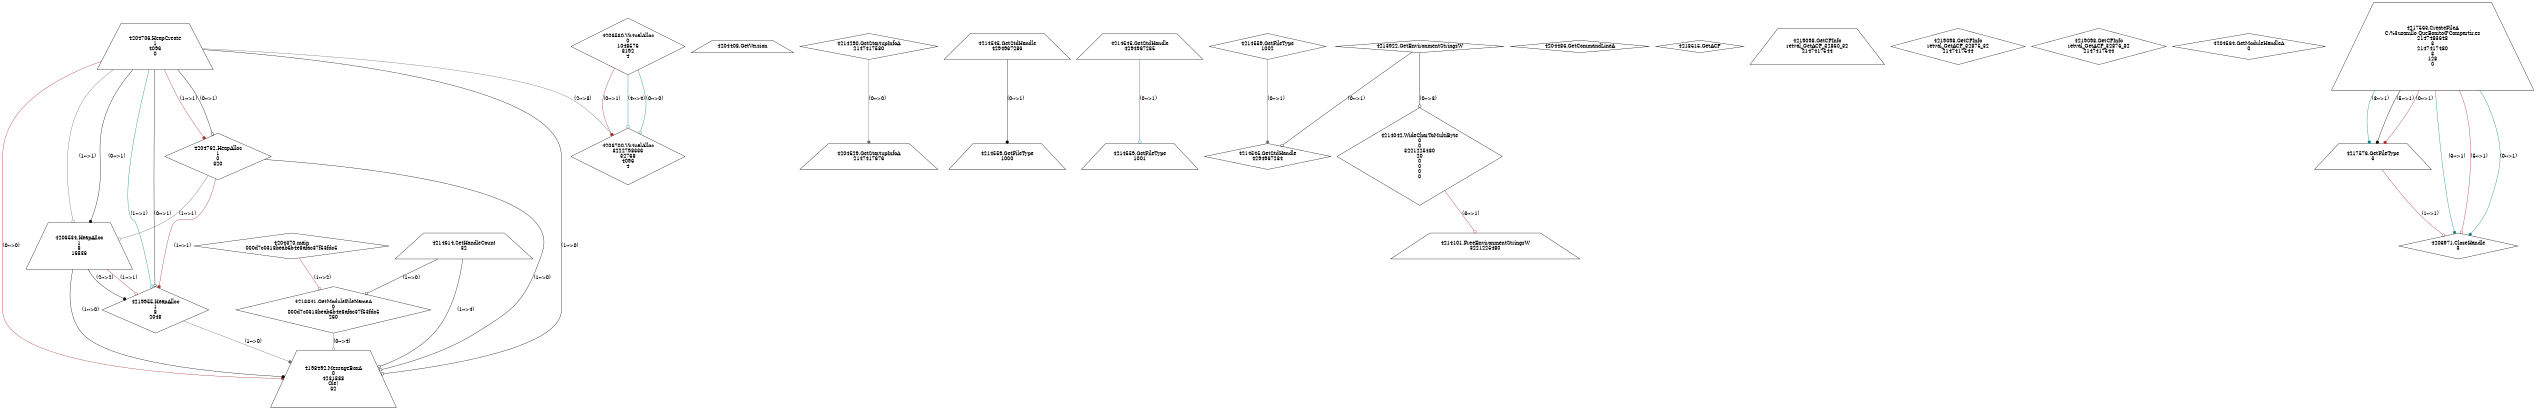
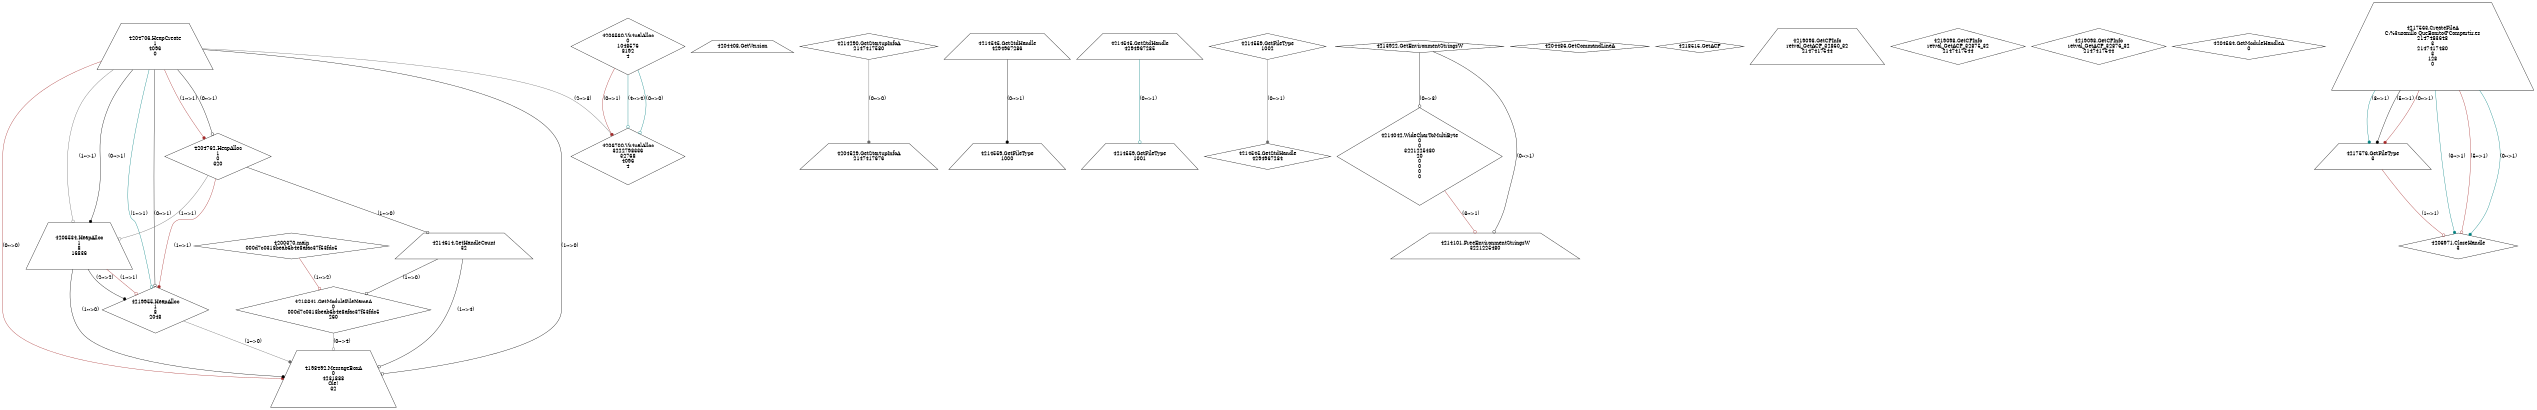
(1347, 98) -> (1512, 124)
(520, 210) -> (337, 200)
(291, 246) -> (291, 246)
